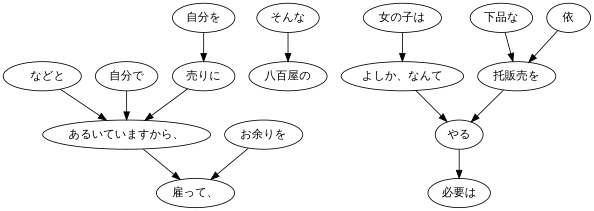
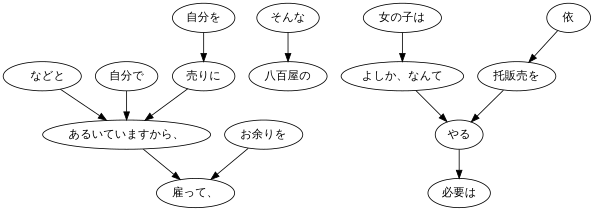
(501, 18) -> none
